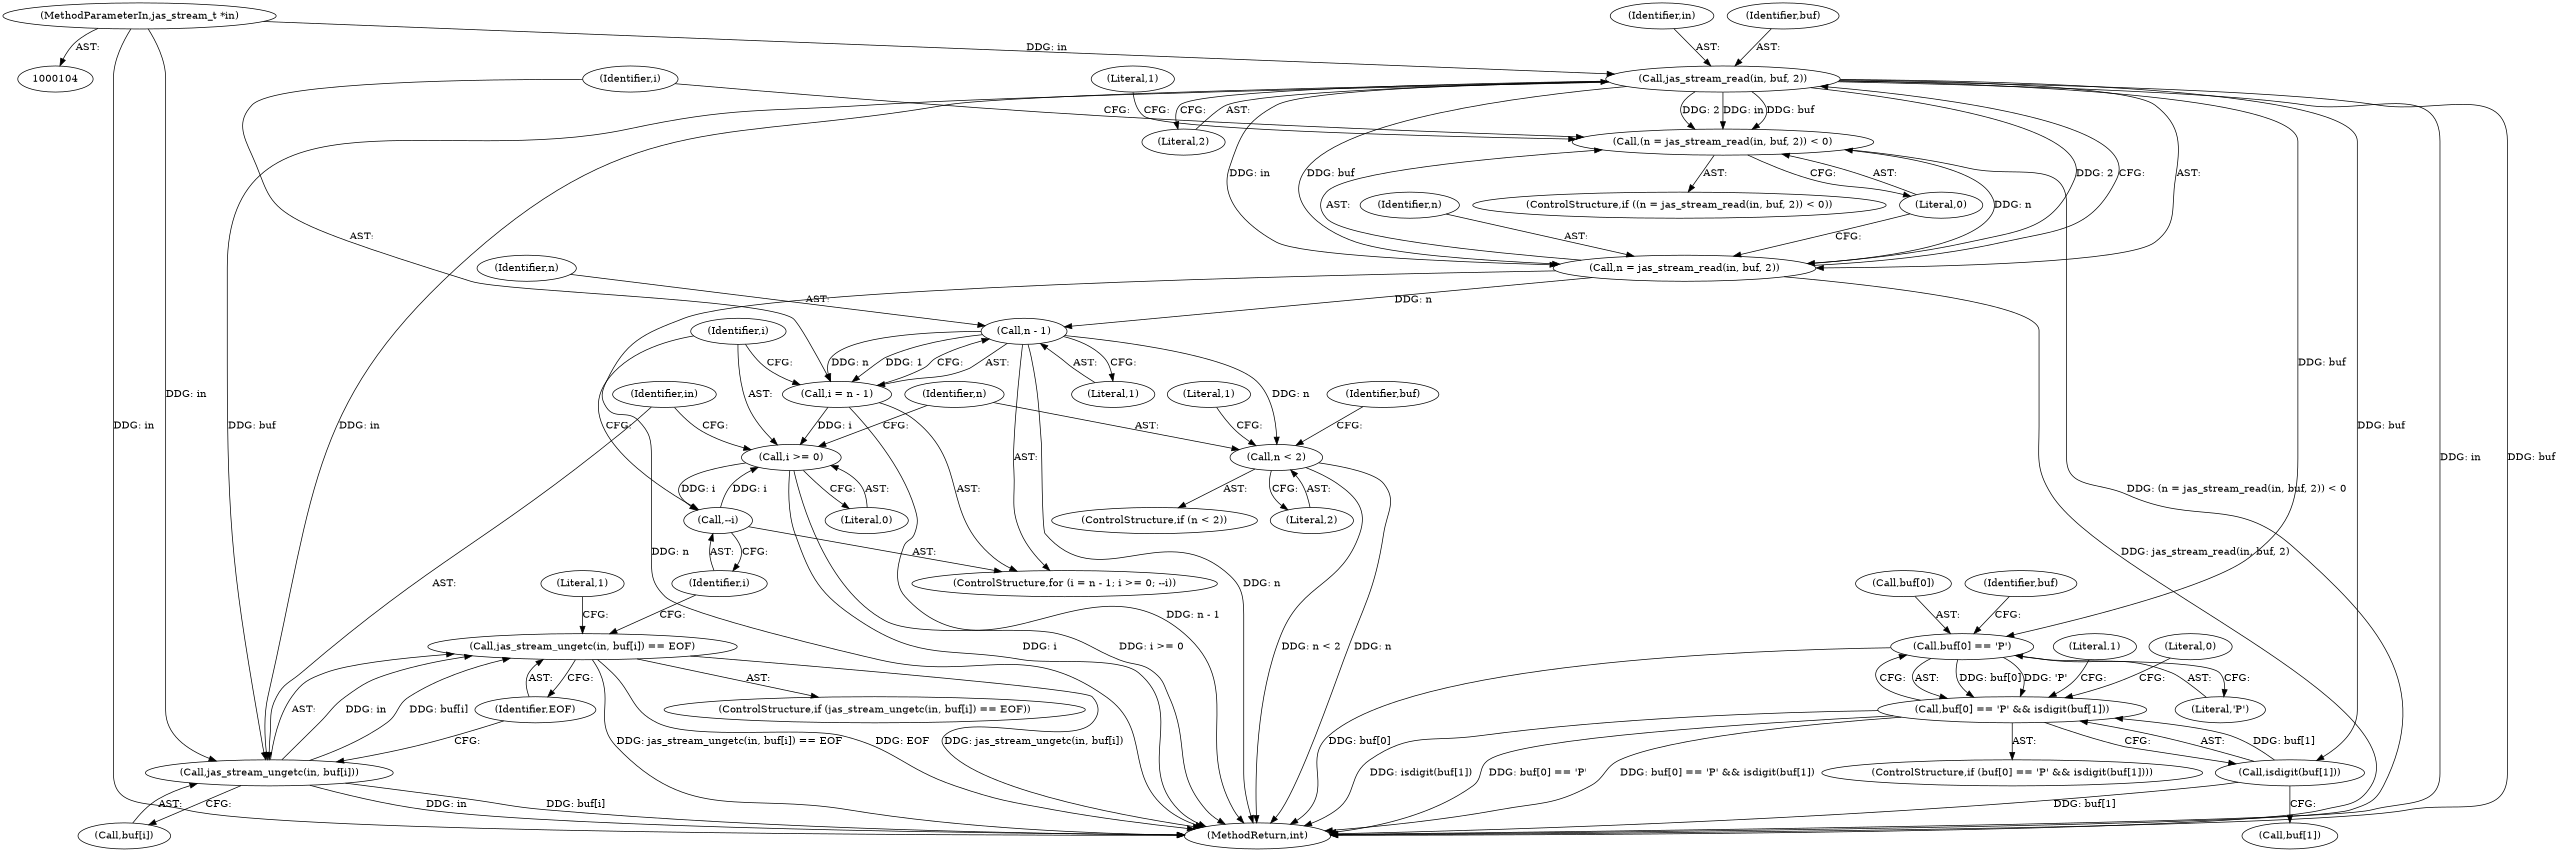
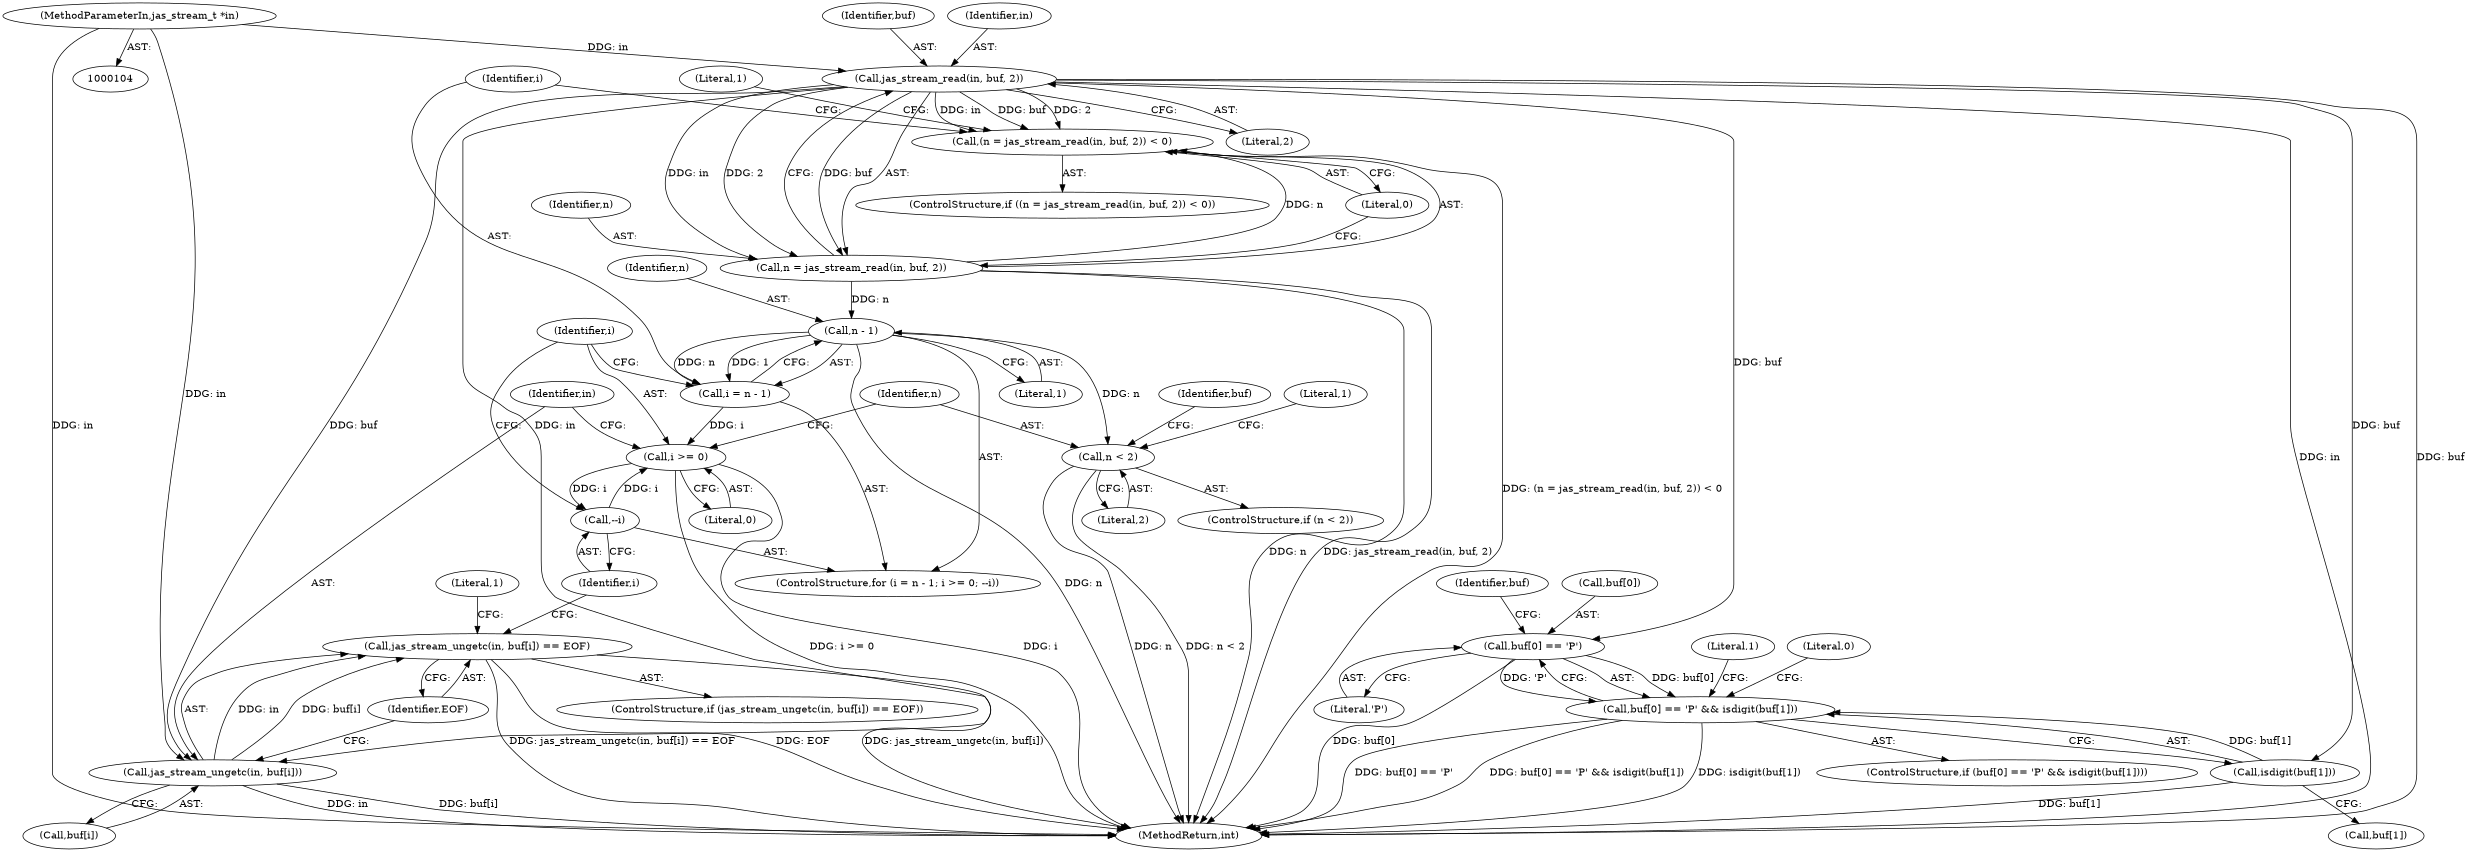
(1034, 621) -> none
